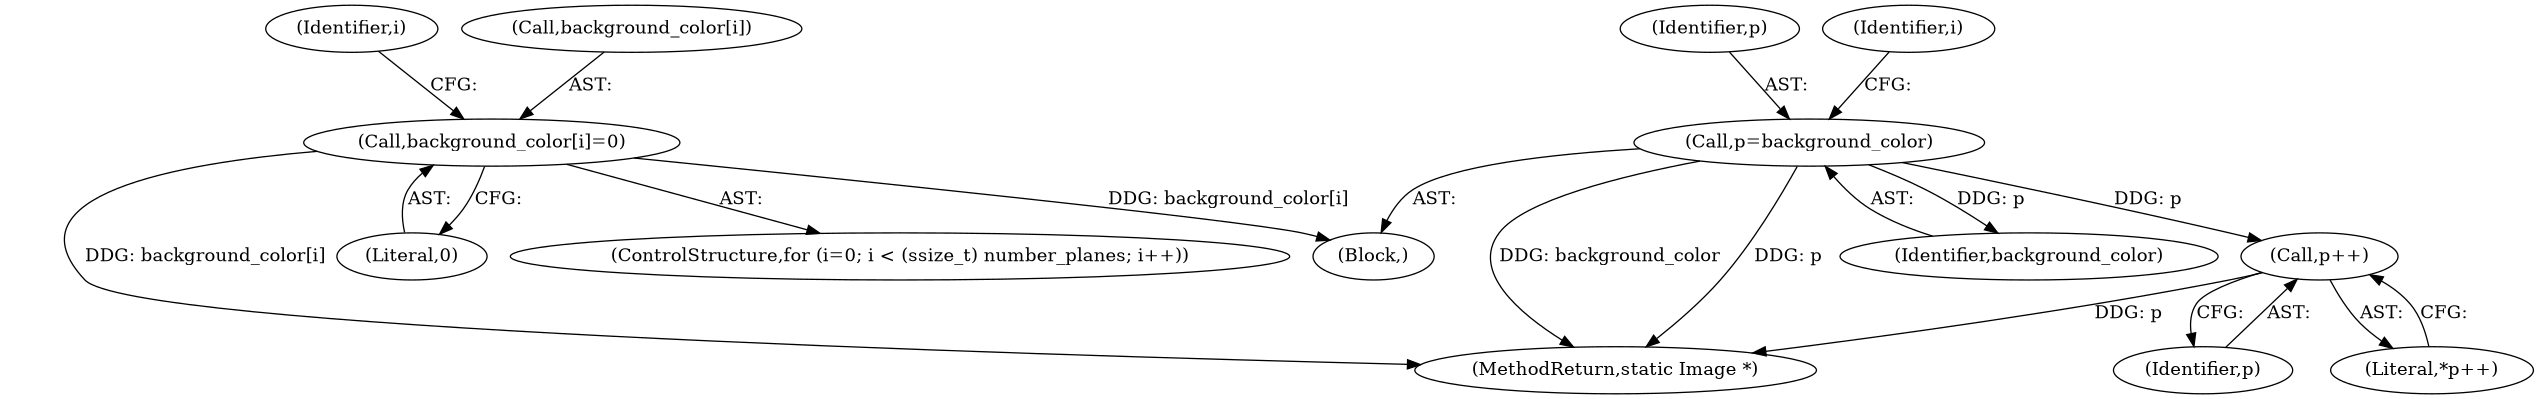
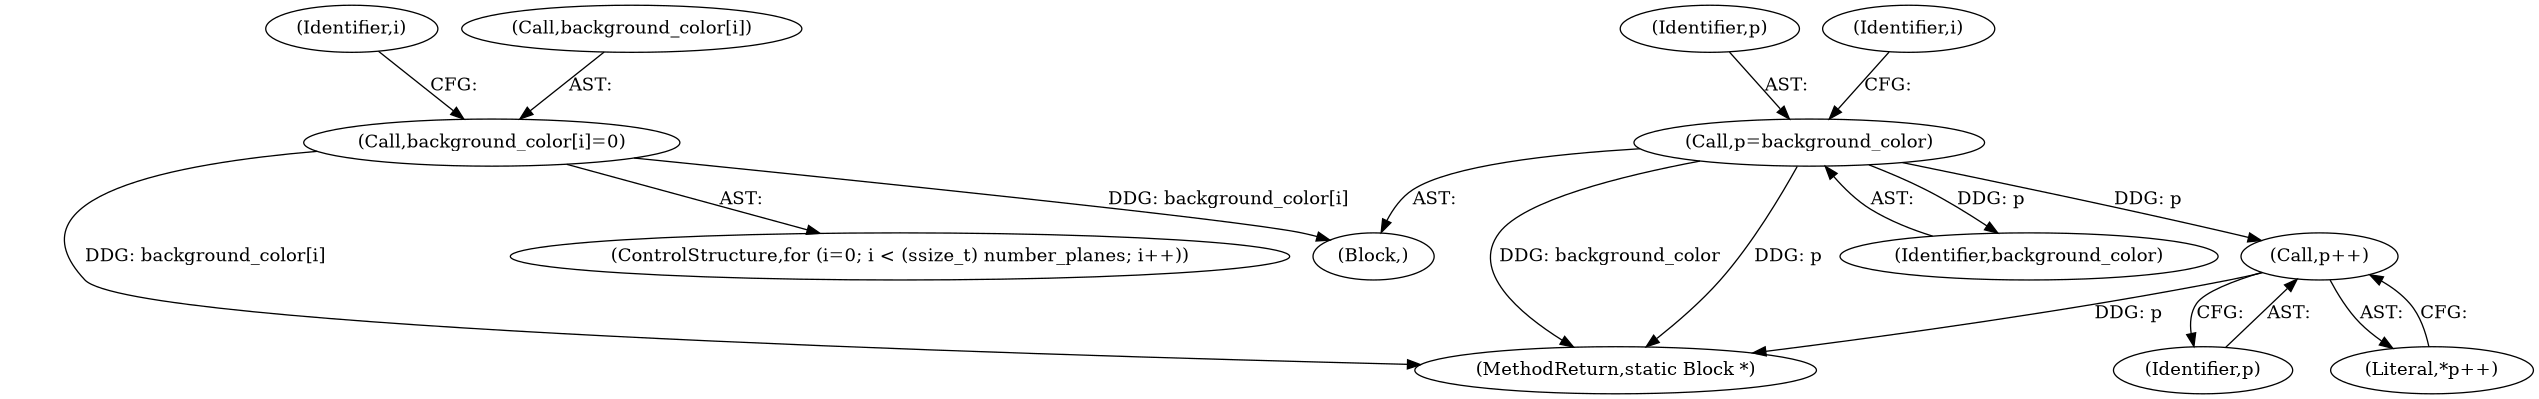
(412, 256) -> none
(1616, 370) -> (1616, 370)
